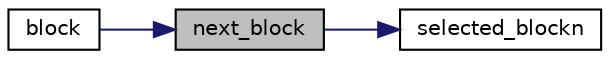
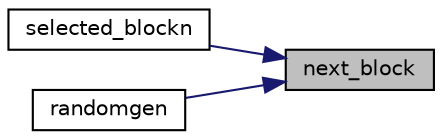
(54, 30) -> (109, 110)
(351, 30) -> (237, 50)
